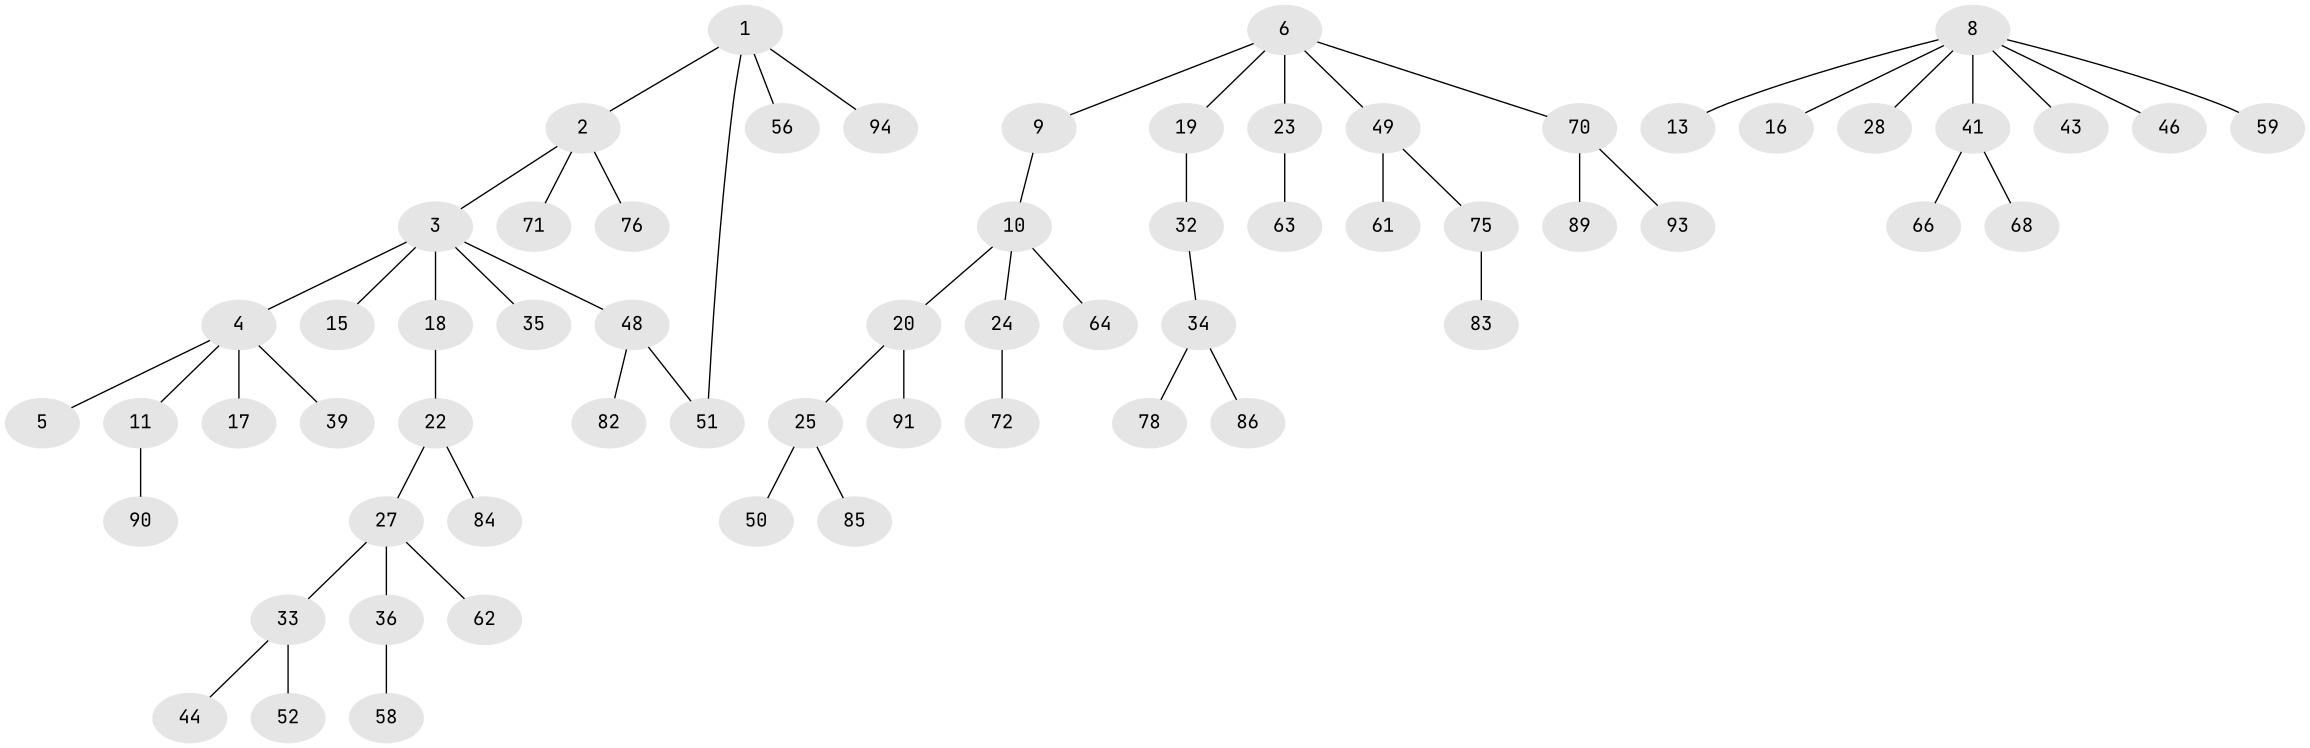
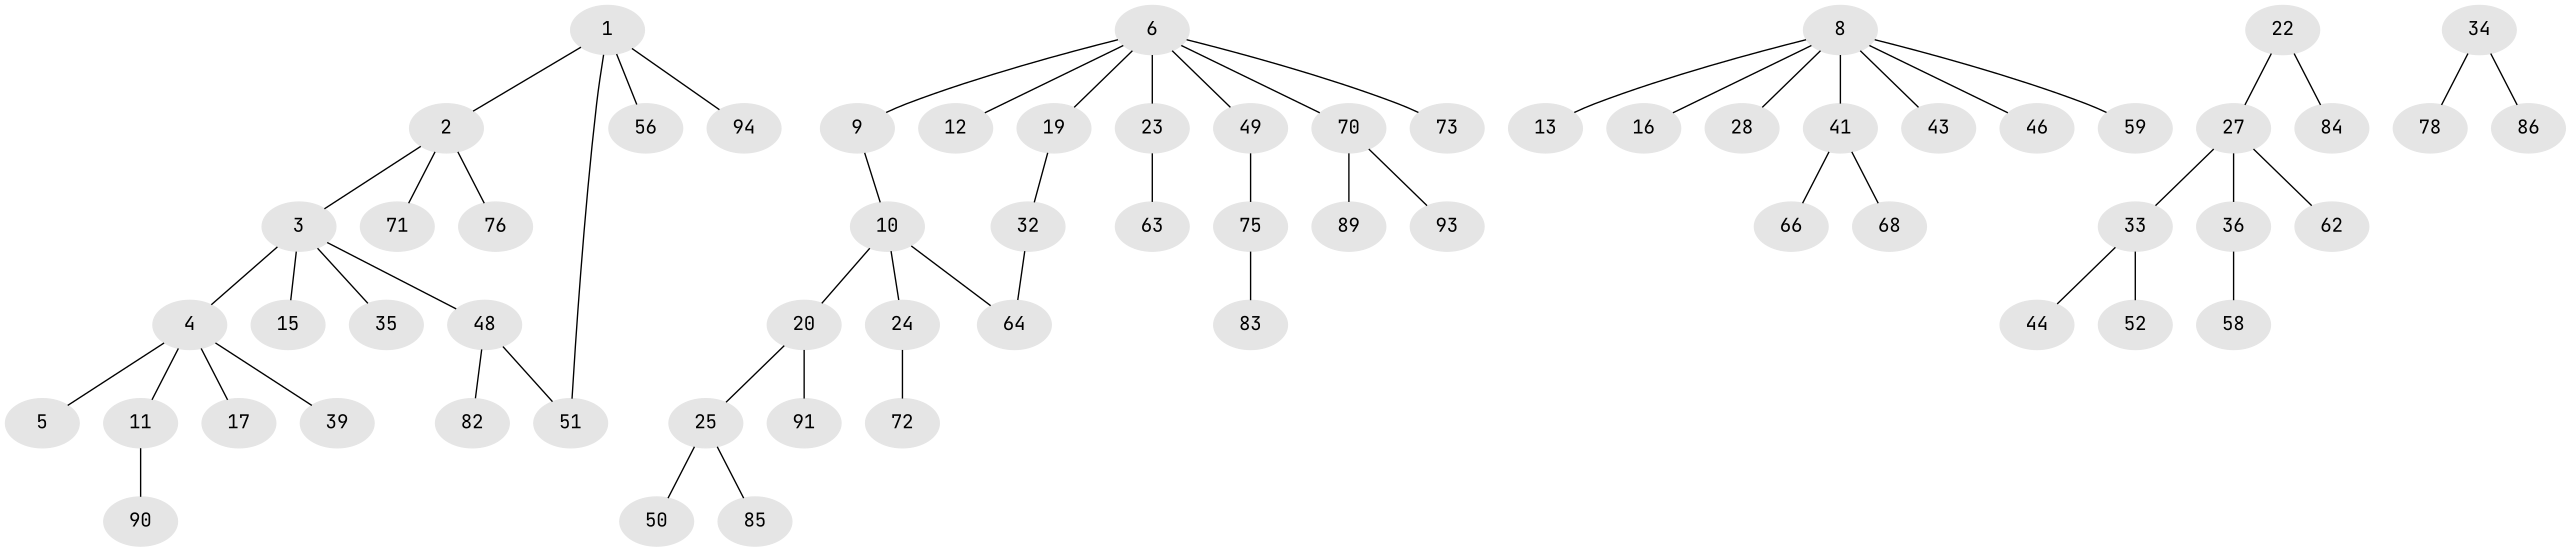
none -> (956, 128)
none -> (1447, 128)
(1383, 227) -> none
(1193, 276) -> (1021, 276)
(436, 325) -> none
